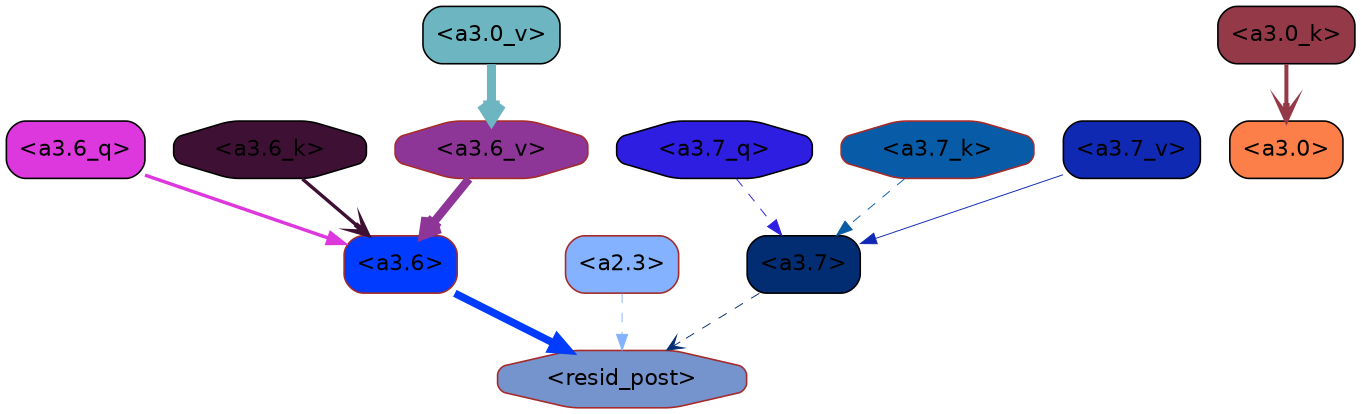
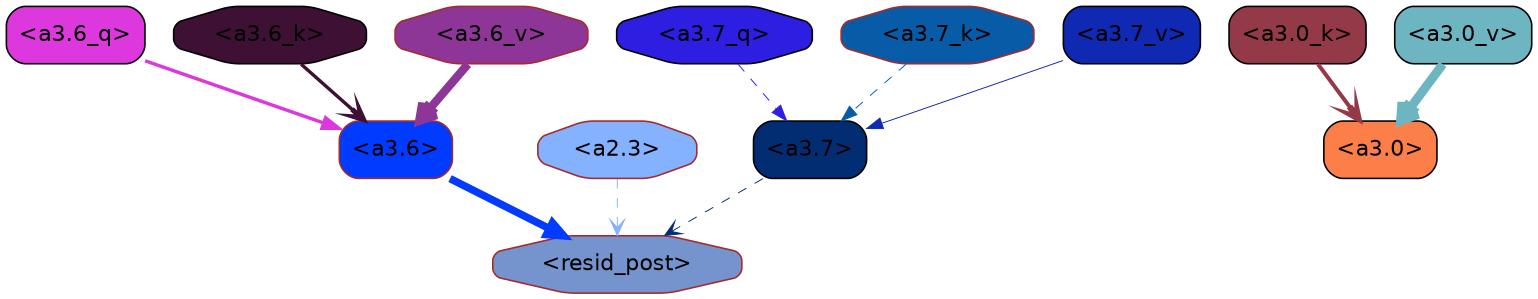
(491, 85) -> (1426, 86)
(622, 264) -> (617, 150)
(622, 314) -> (617, 199)
